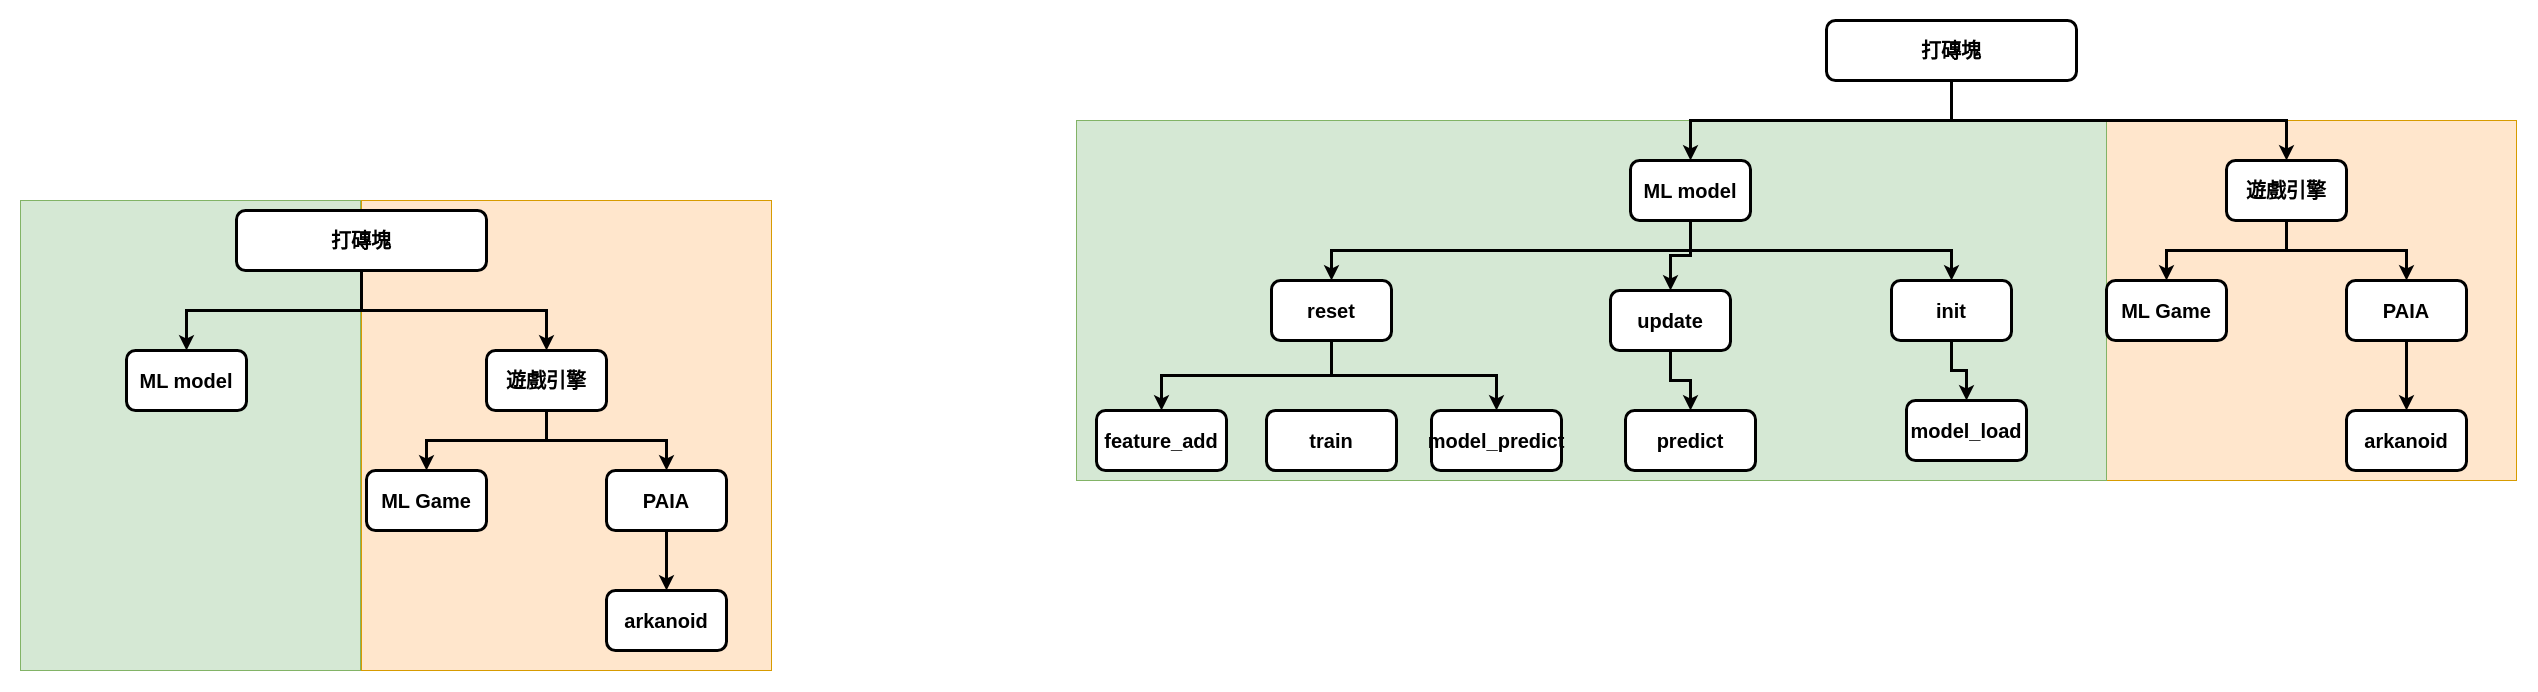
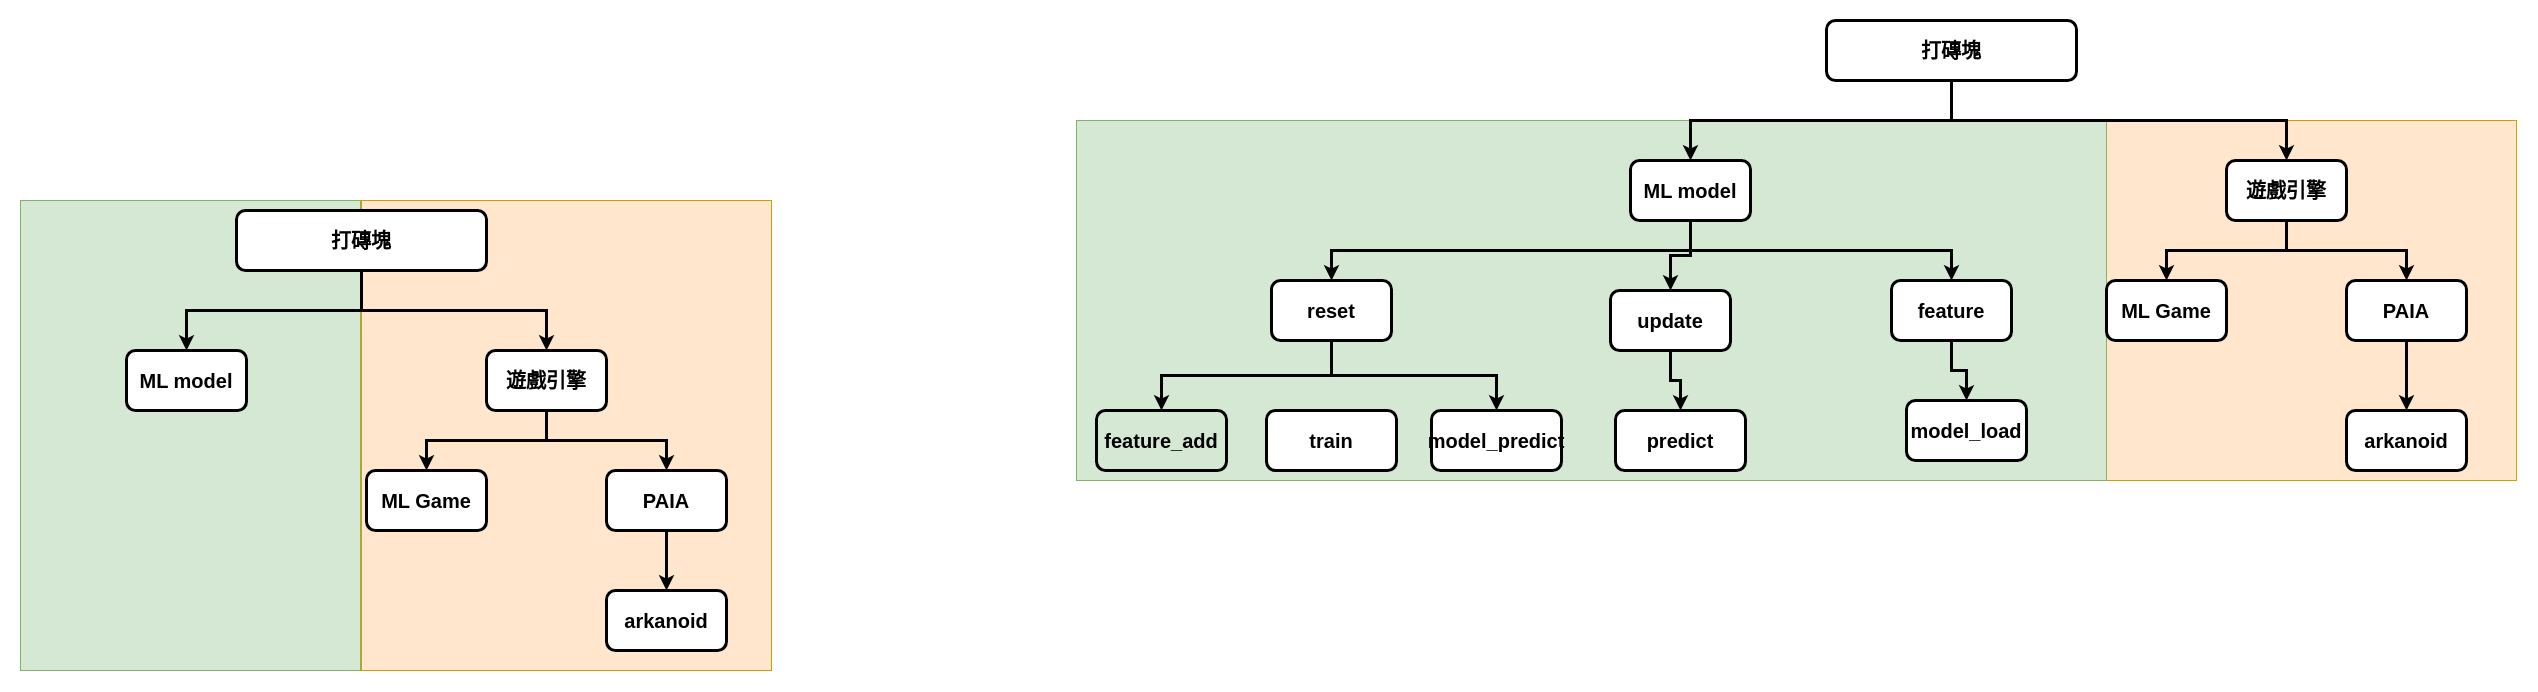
(1952, 311) -> (1952, 311)
(1162, 441) -> (1162, 441)
(1691, 441) -> (1681, 441)
